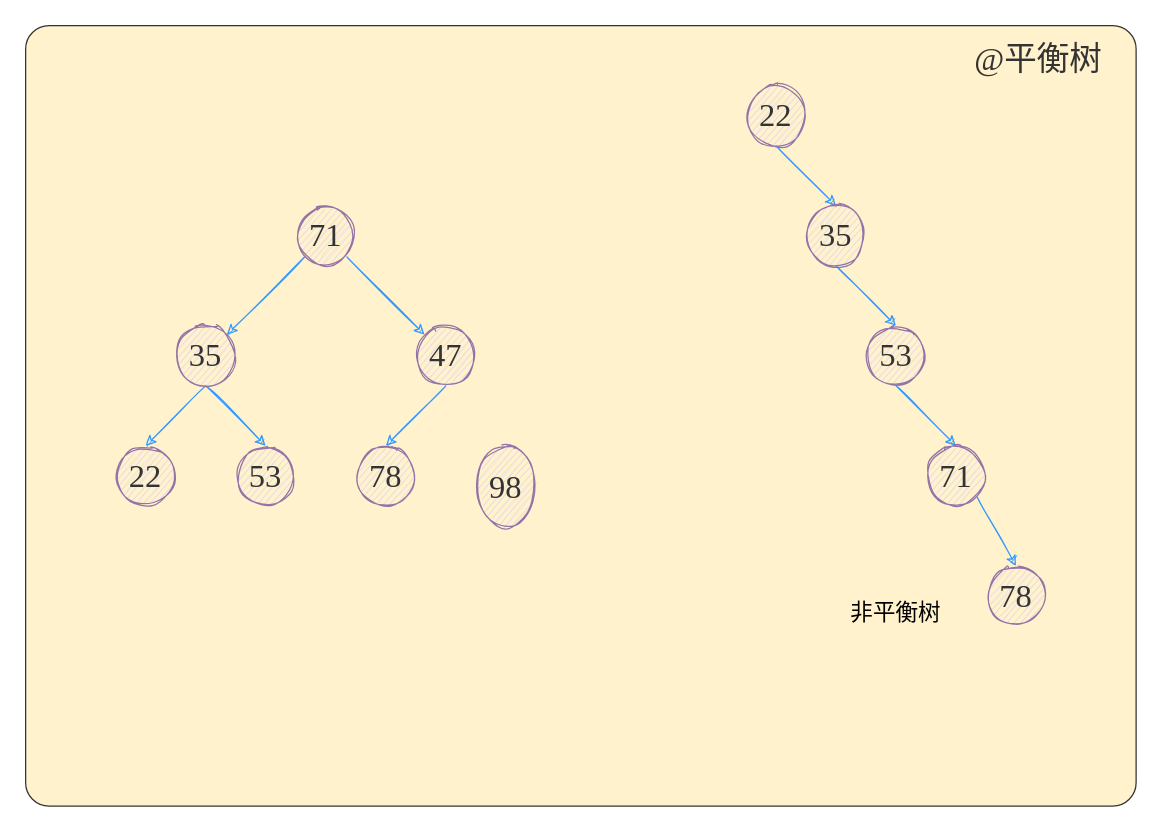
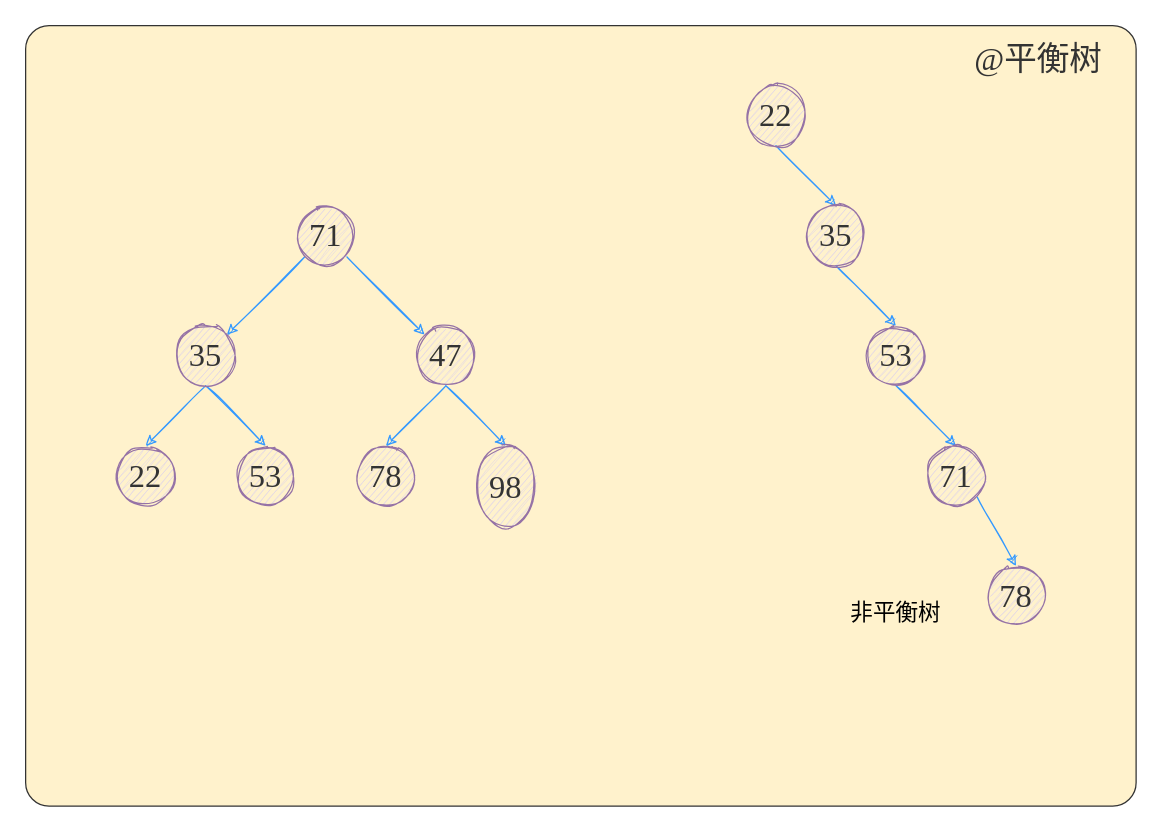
none -> (474, 414)
